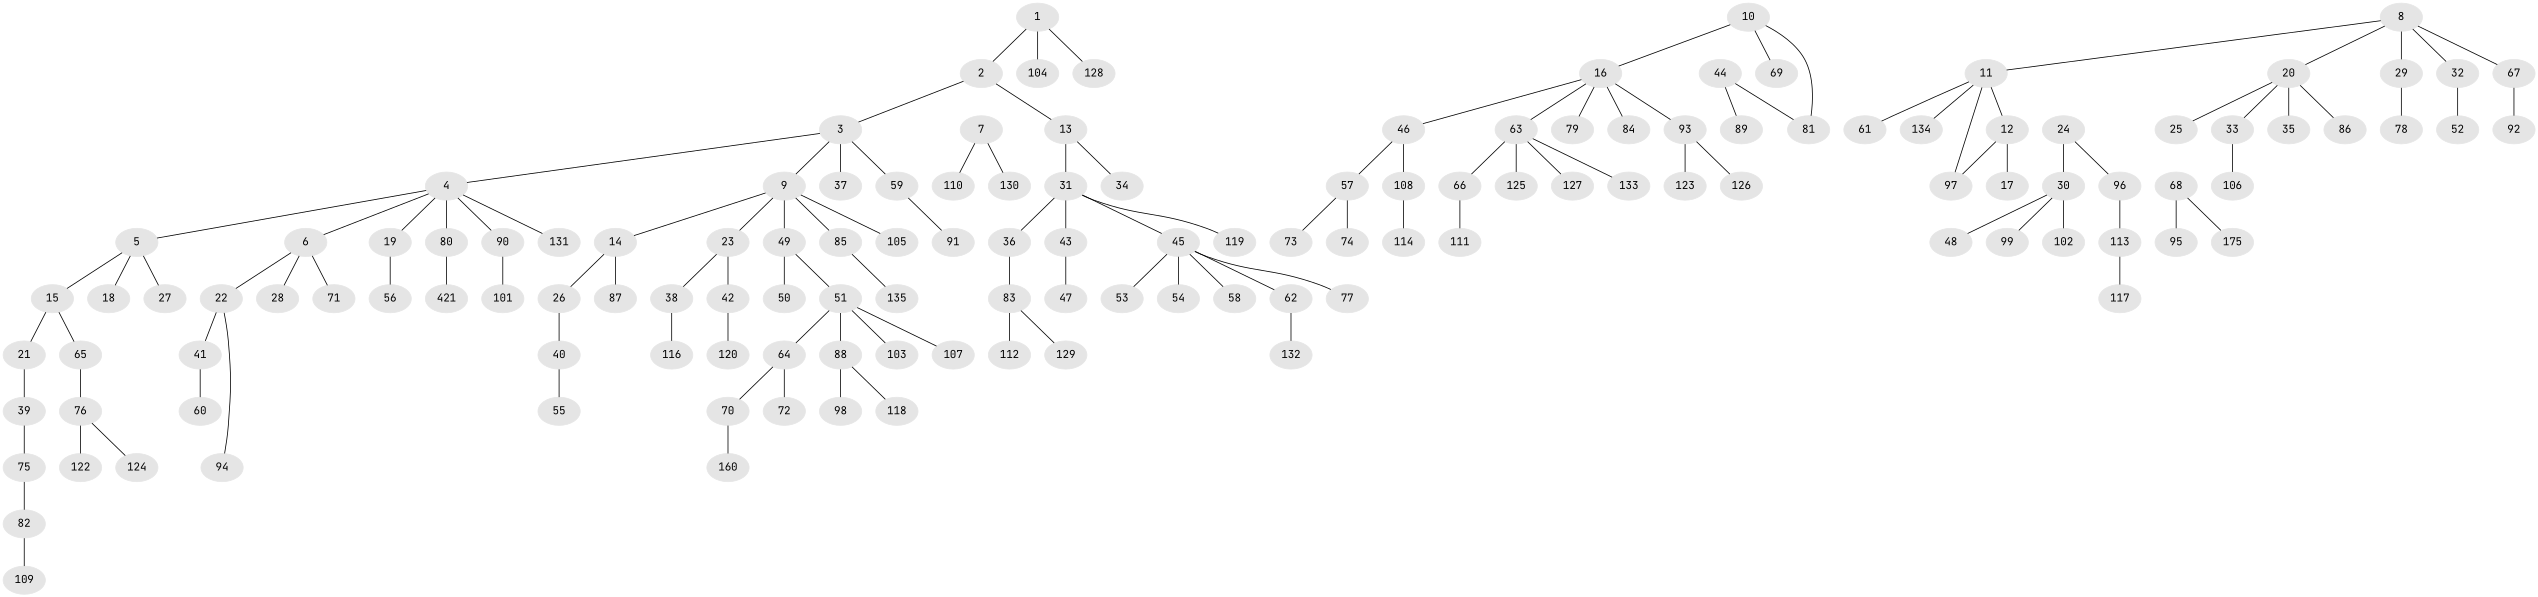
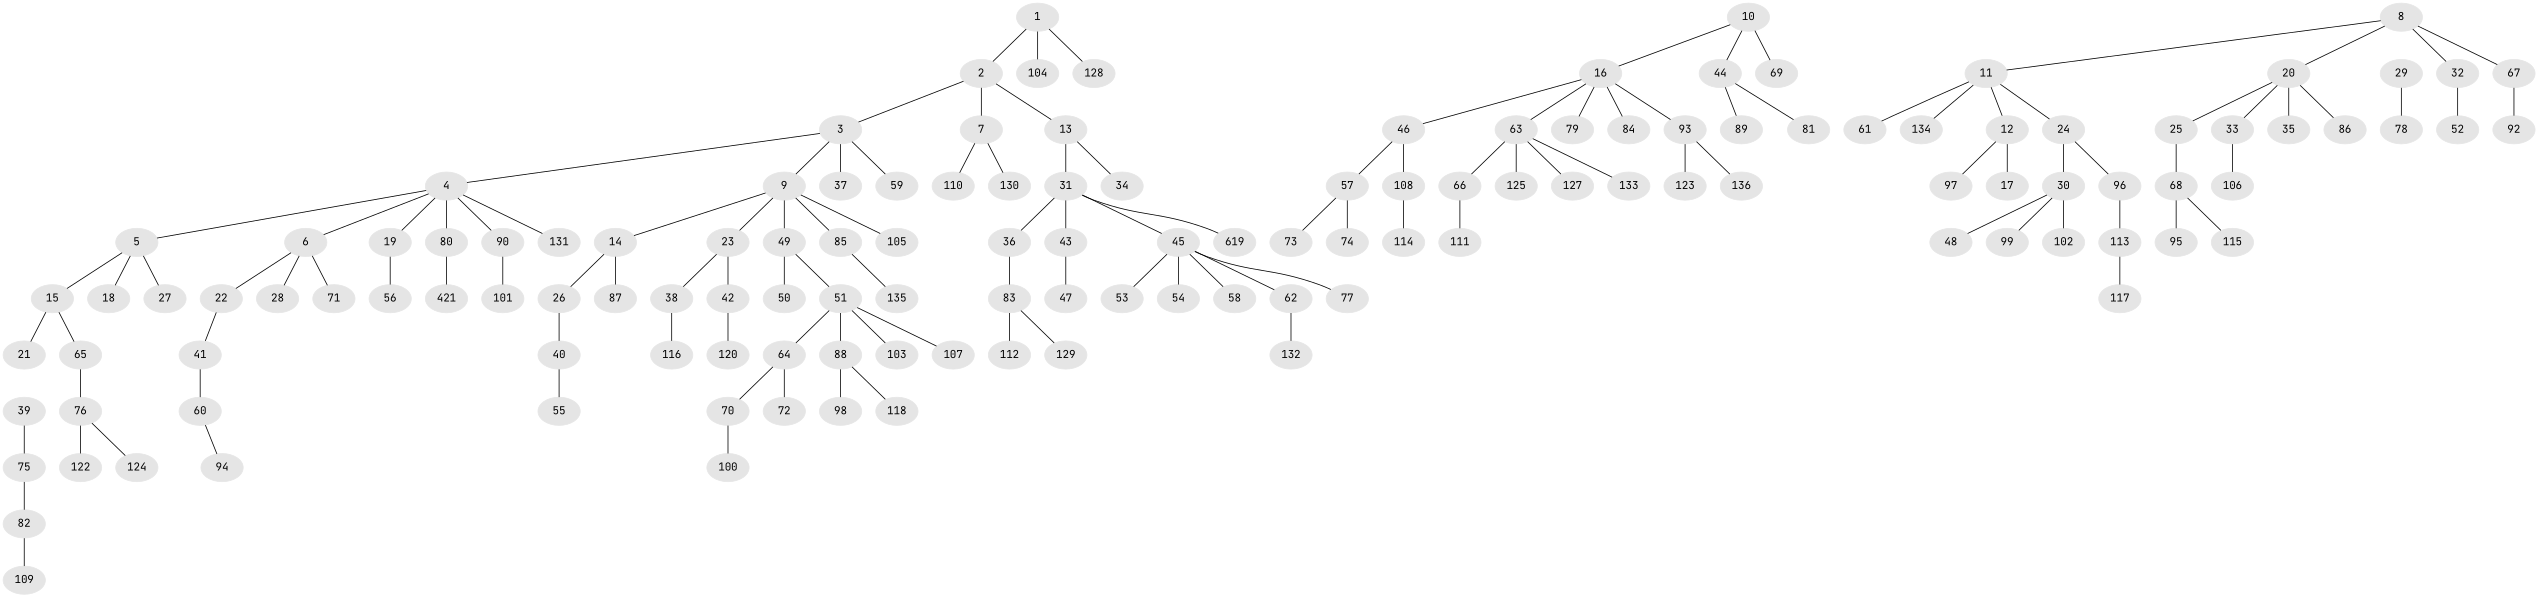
(2401, 45) -> none
(1806, 62) -> (1734, 45)
none -> (981, 102)
(1969, 130) -> (2025, 102)
none -> (2176, 158)
(1741, 186) -> (1741, 186)
(953, 242) -> none
(1235, 242) -> (1235, 242)
(2232, 242) -> (2232, 242)
(24, 383) -> none
(231, 383) -> (211, 439)
(728, 468) -> (728, 468)
